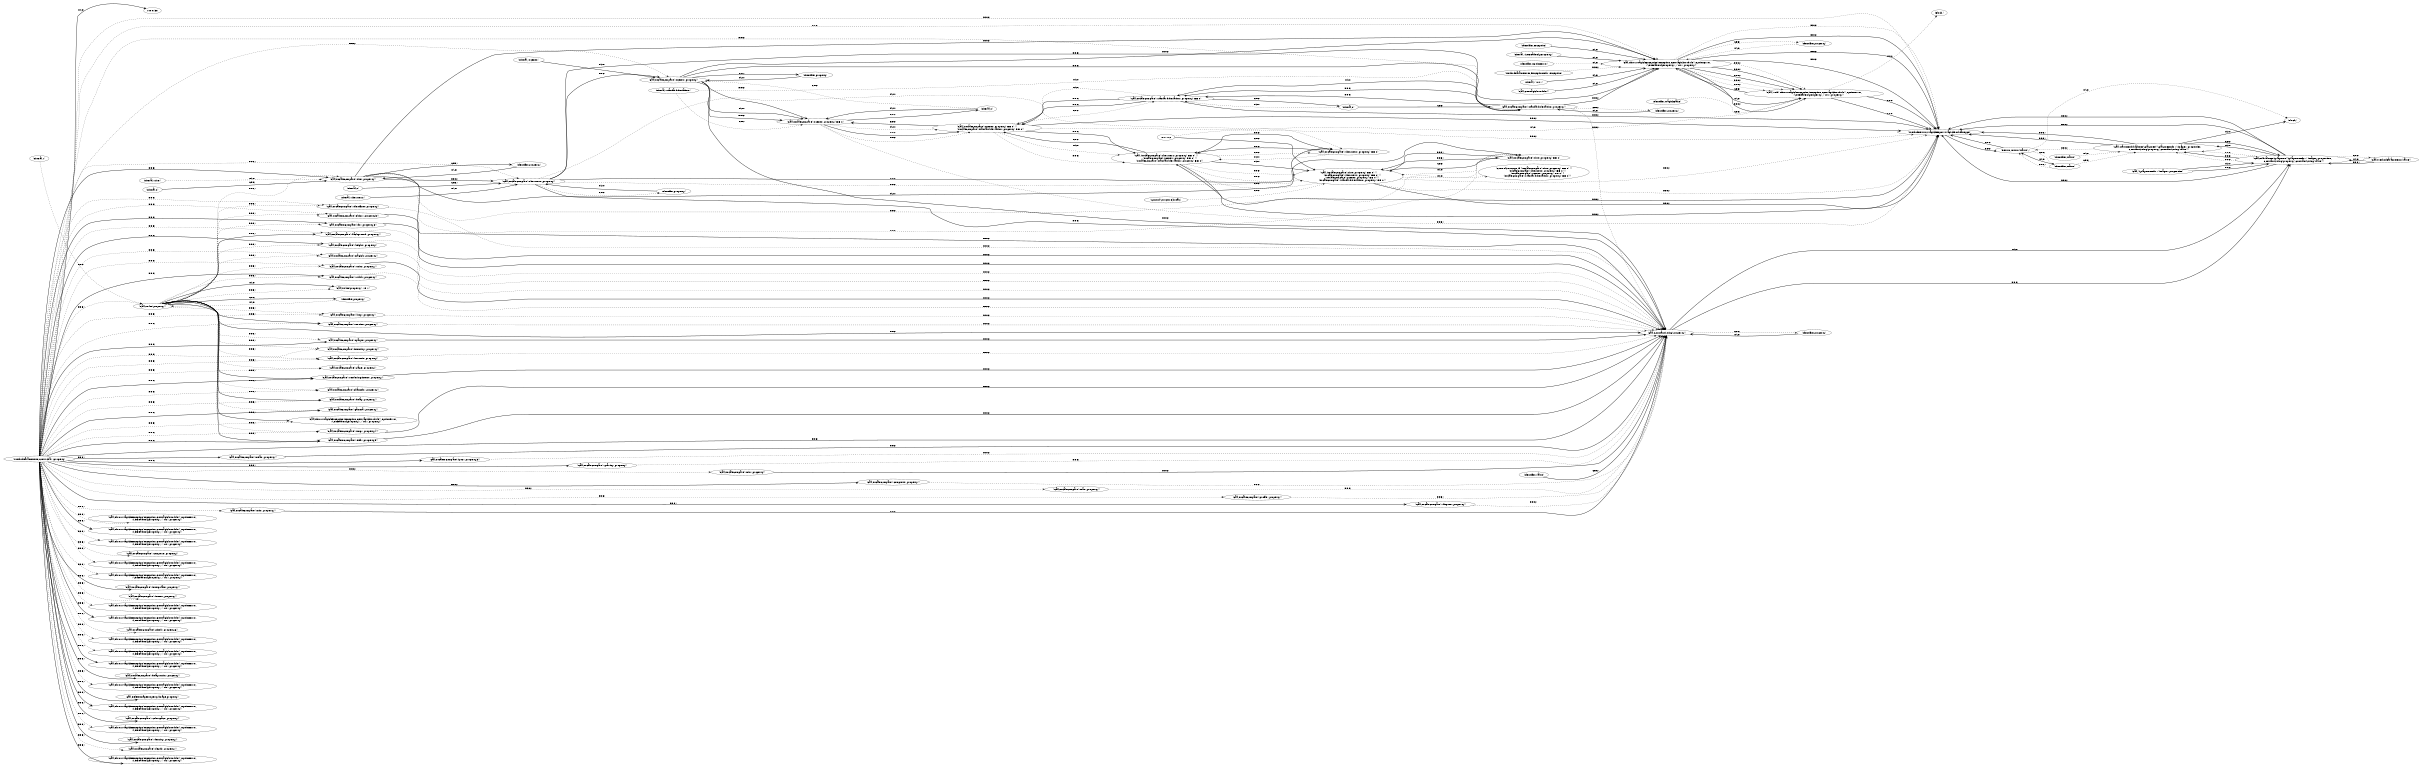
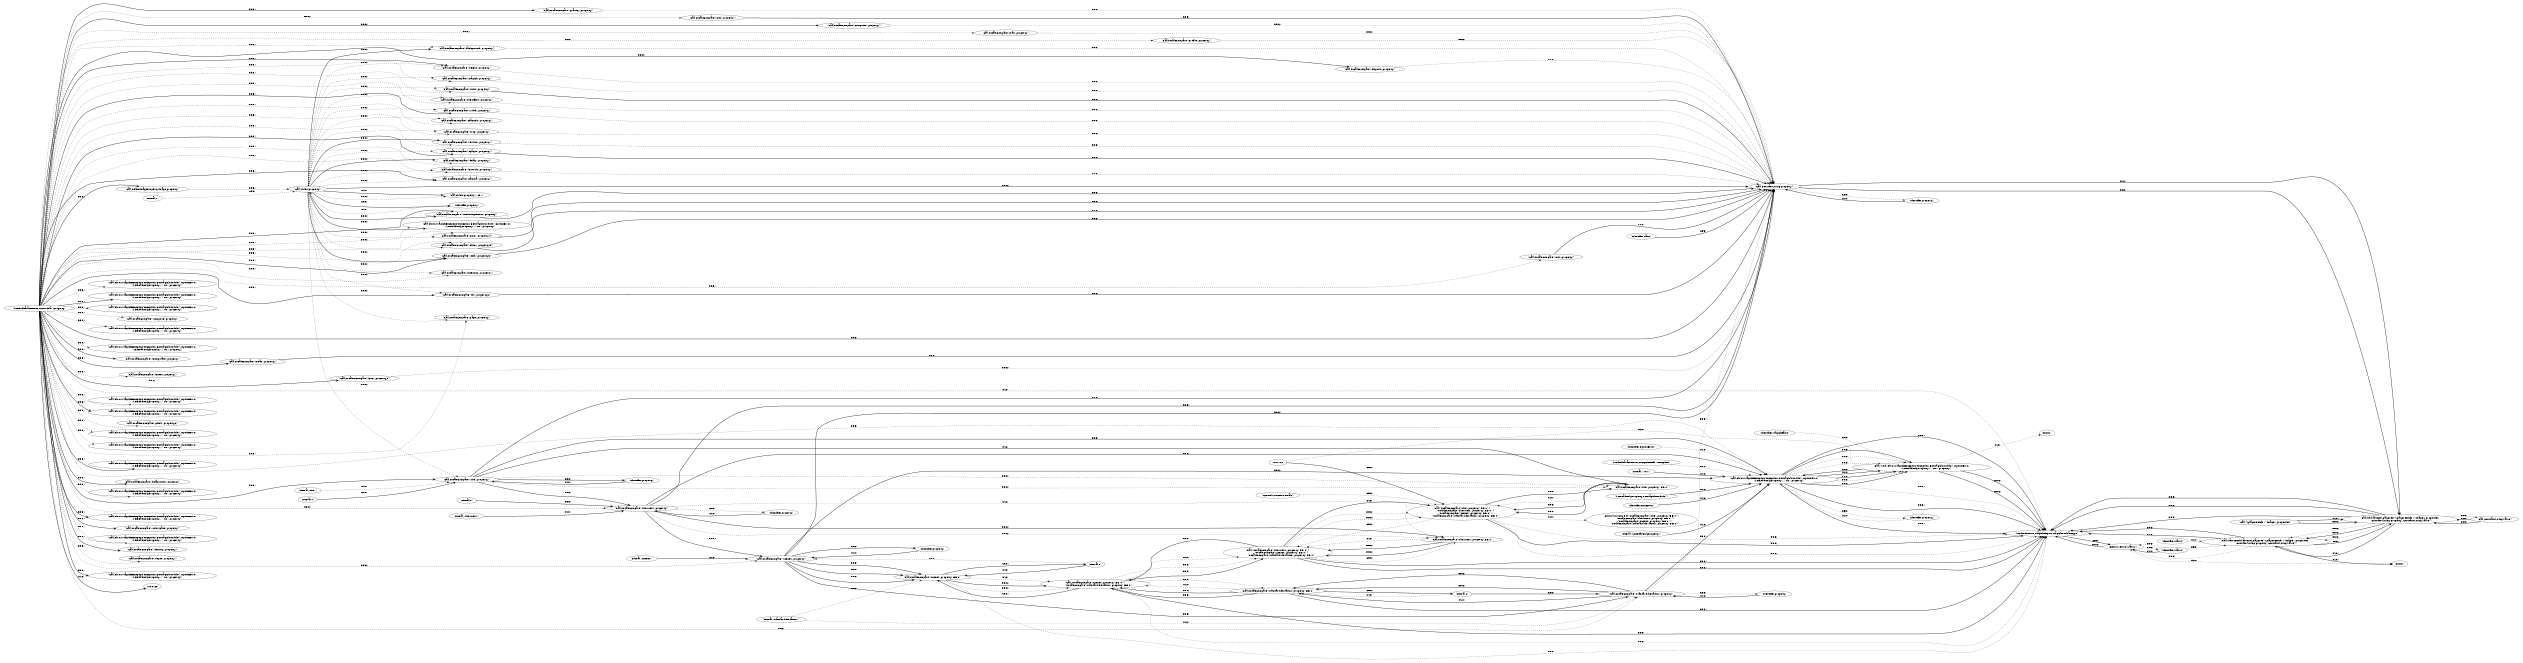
(987, 17) -> (1006, 390)
(1534, 91) -> (1641, 496)
(2391, 160) -> (2495, 519)
(65, 335) -> (238, 189)
